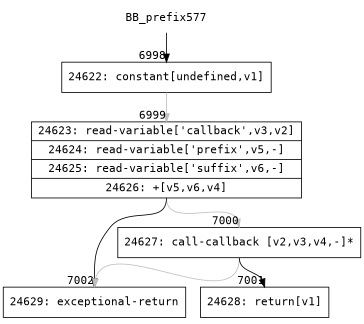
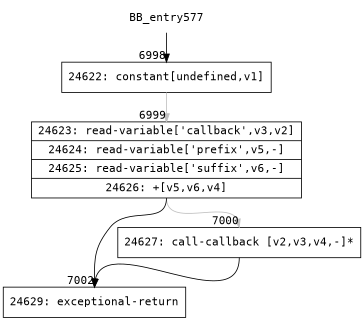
(166, 18) -> (166, 18)
(171, 273) -> (171, 273)
(265, 302) -> none
